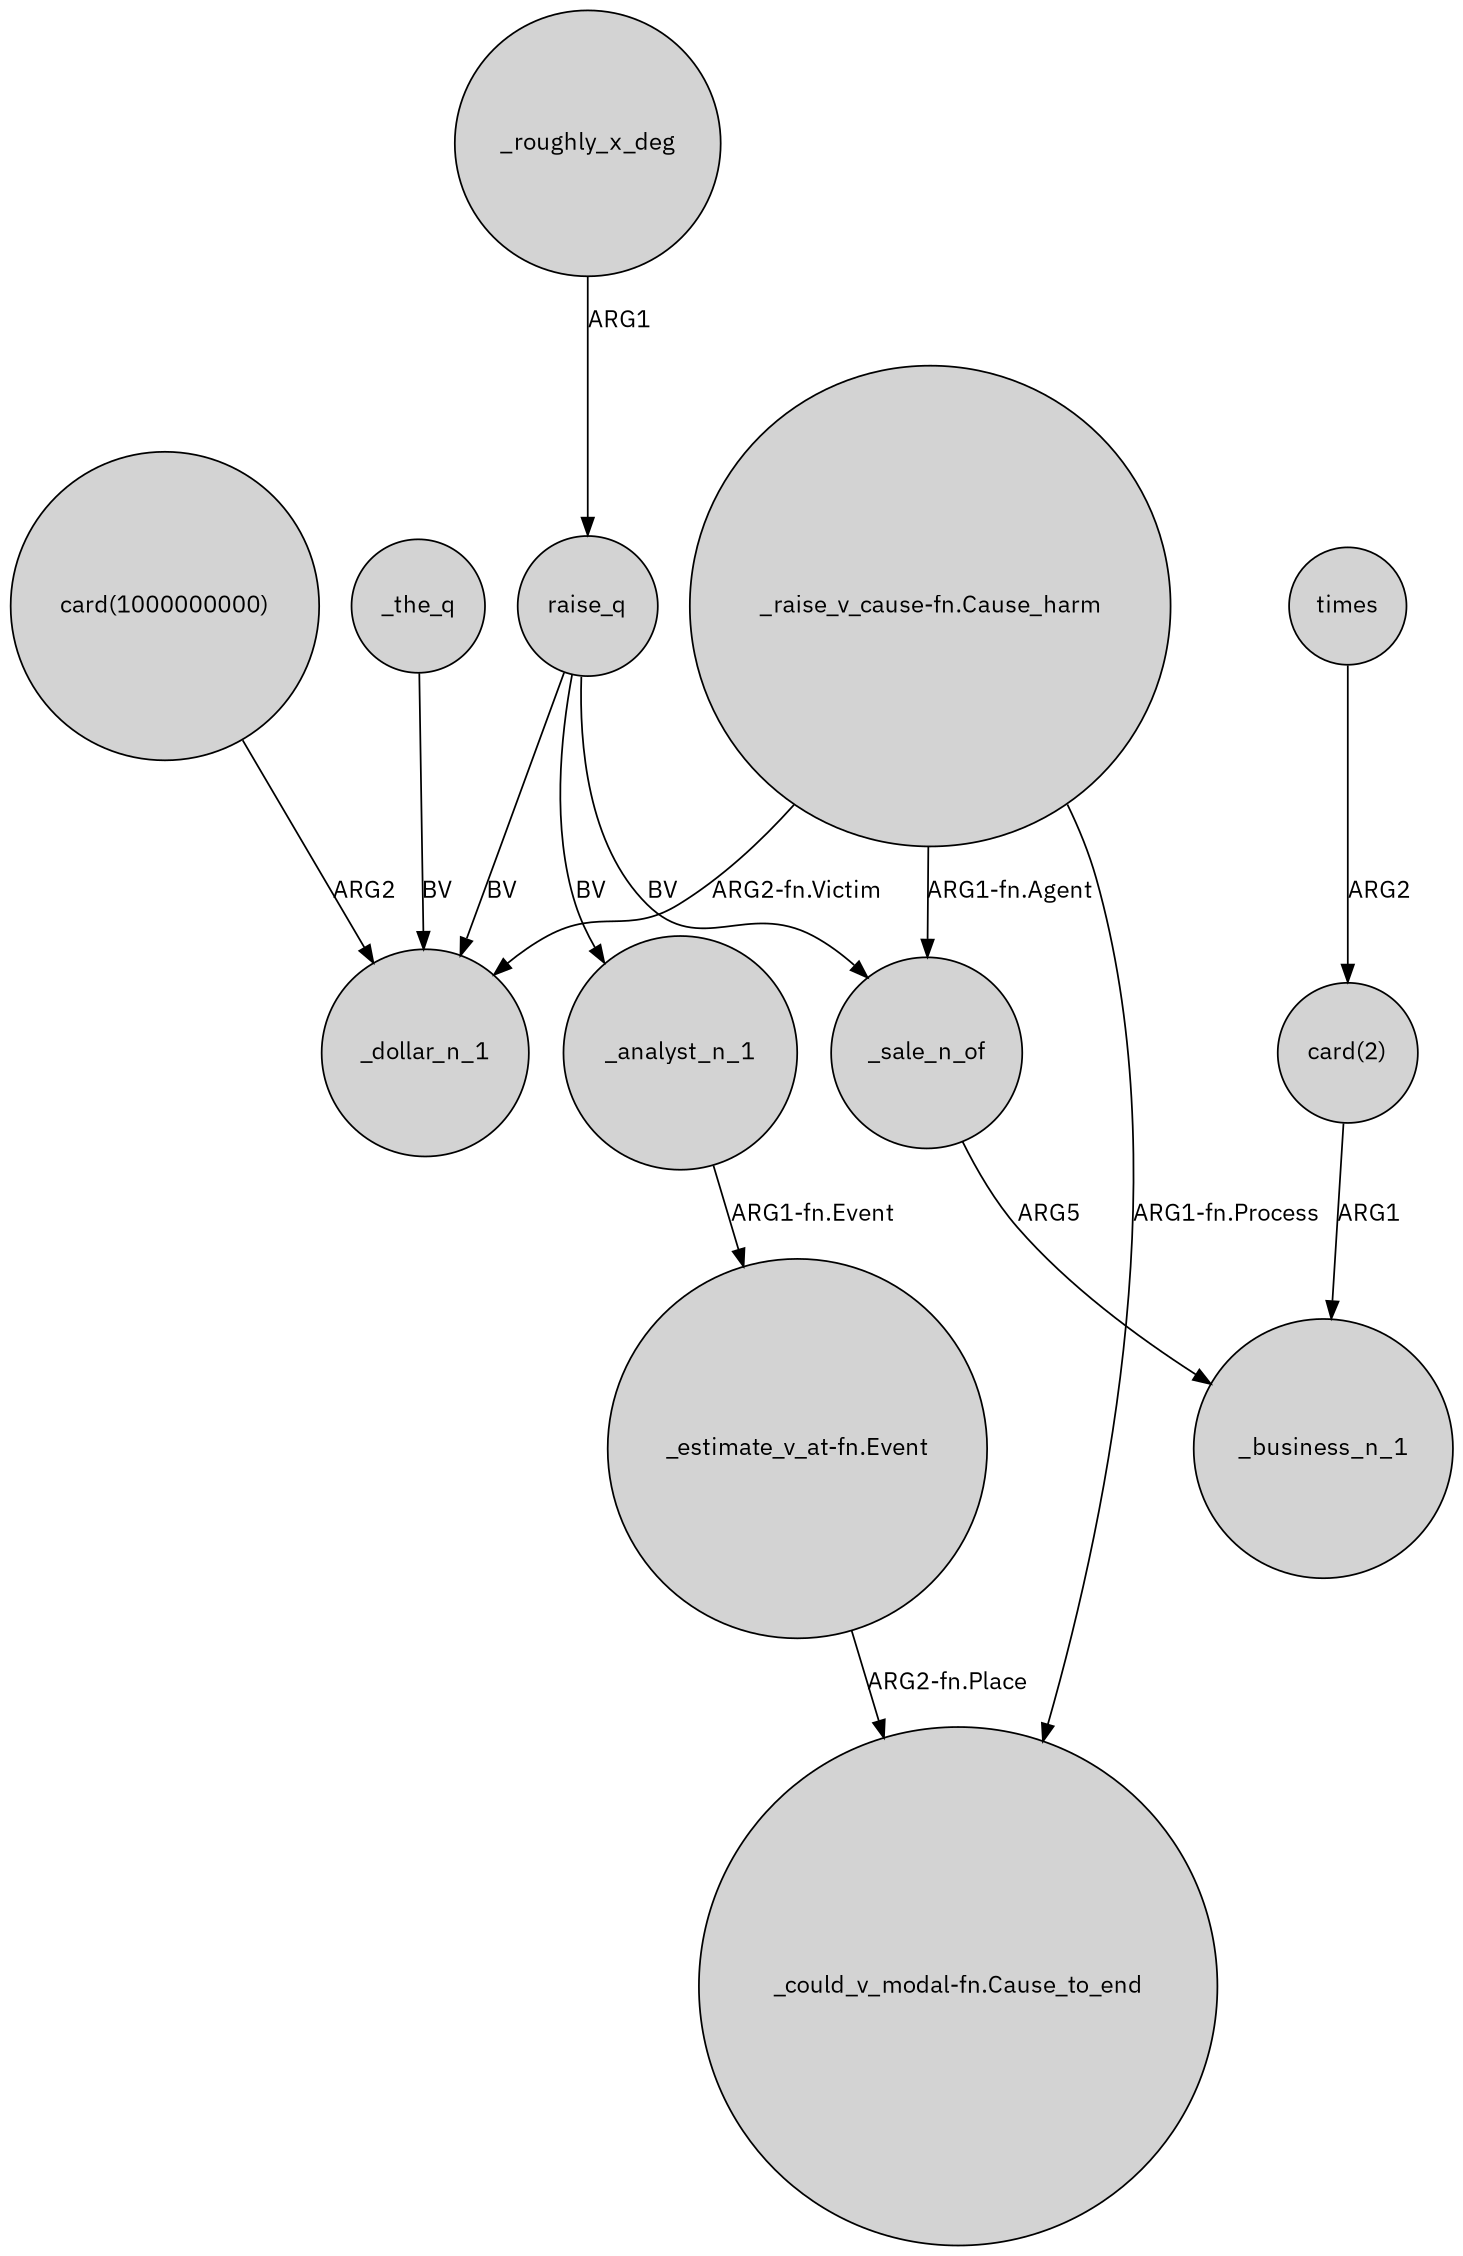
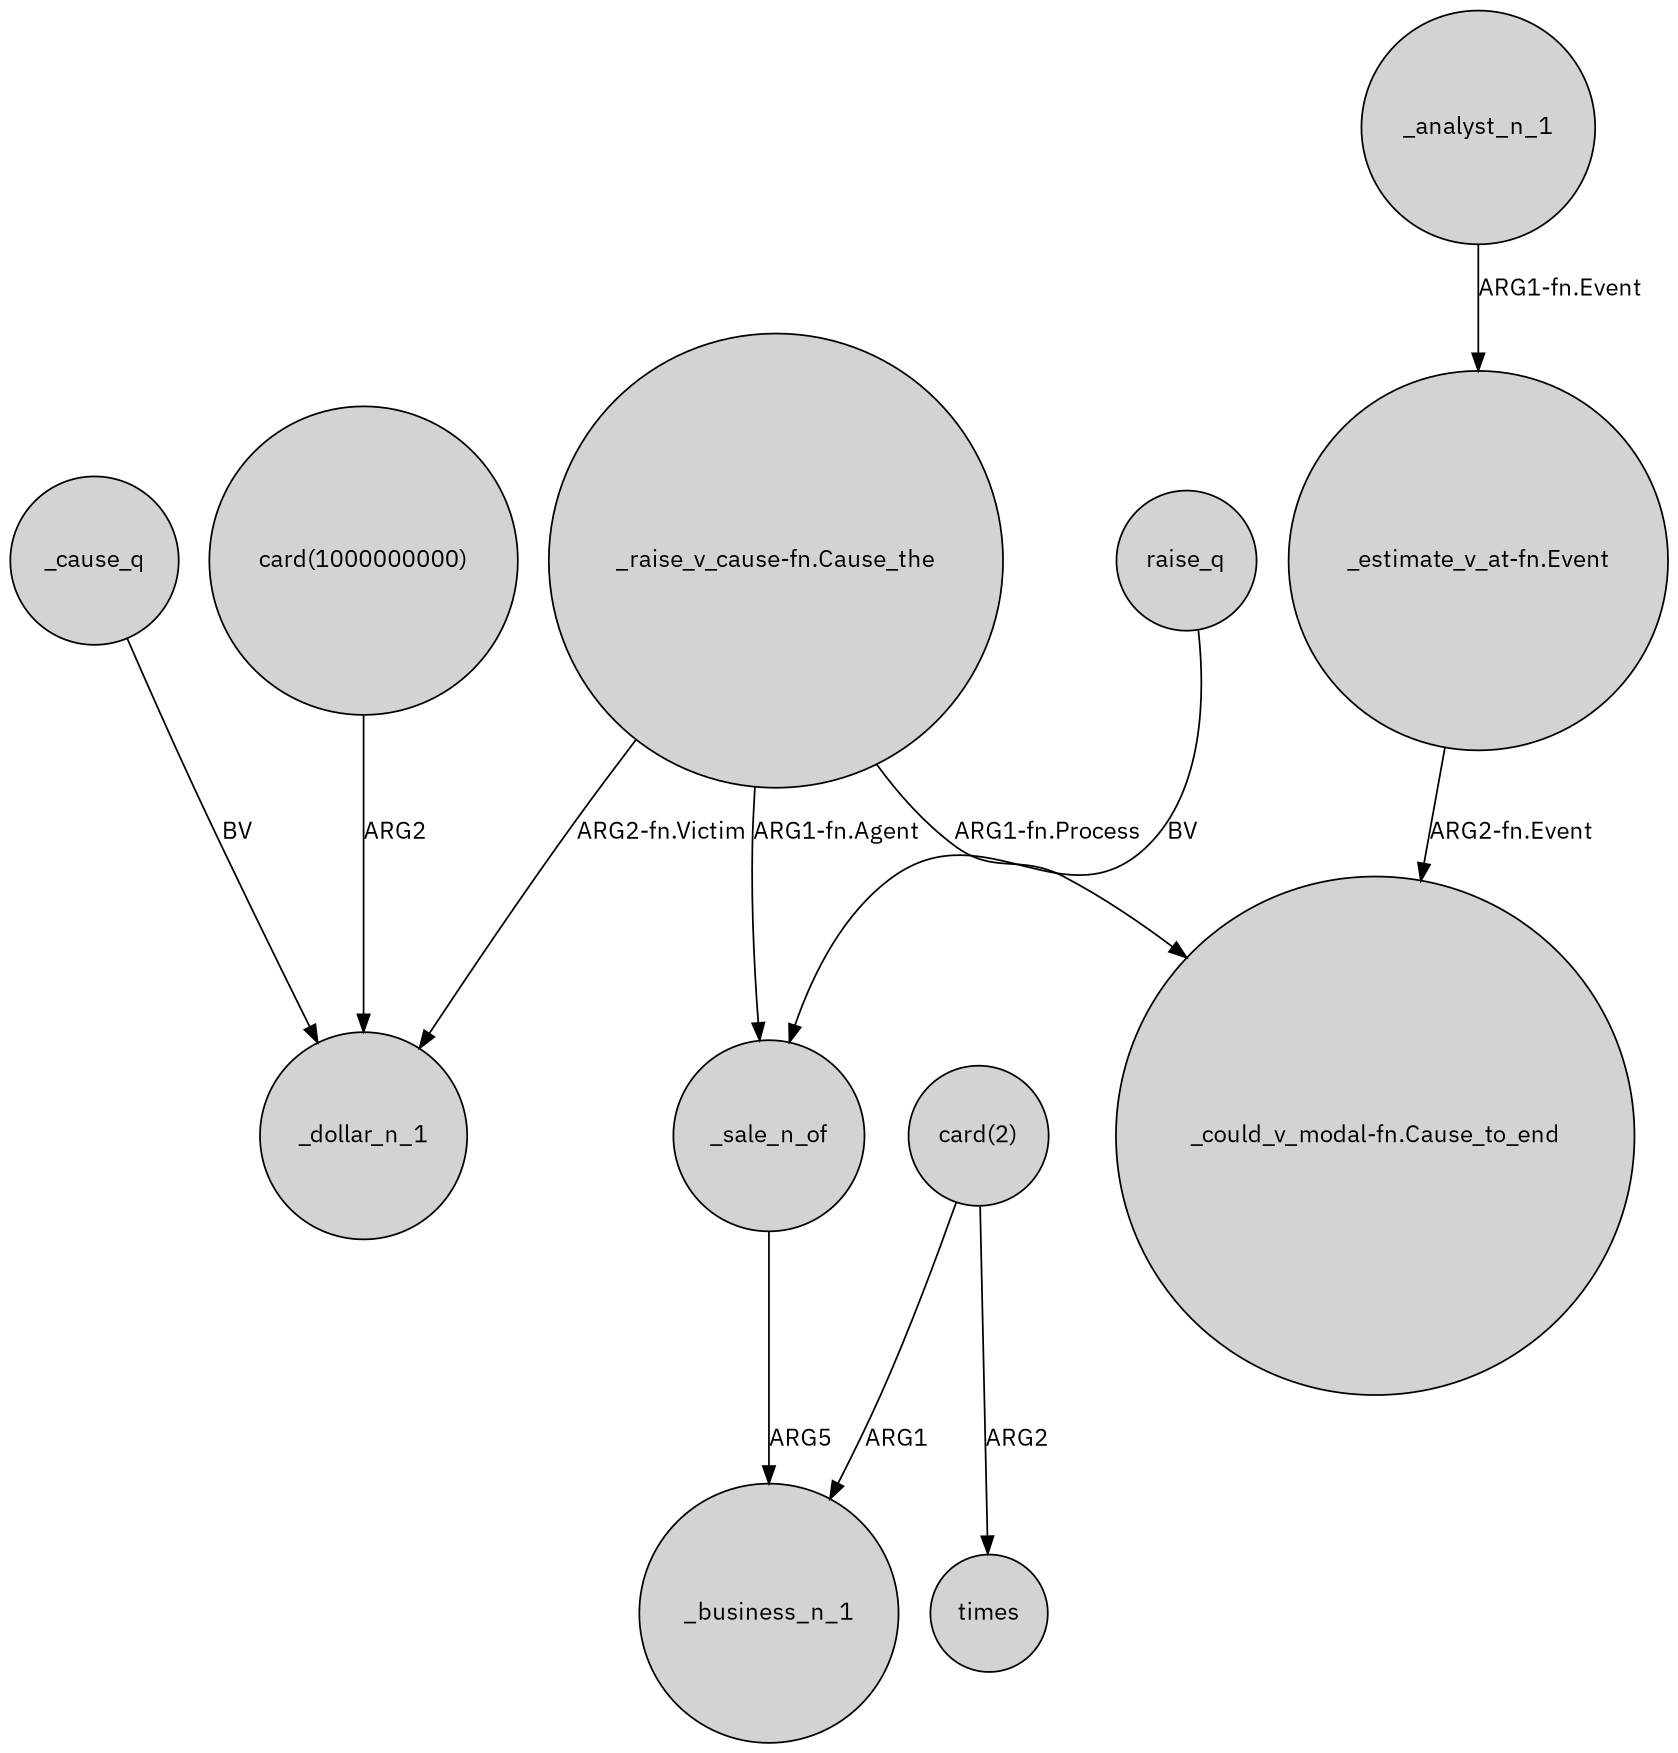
(588, 143) -> none
(418, 606) -> (95, 561)
(930, 606) -> (776, 561)
(516, 806) -> none
(561, 814) -> none
(1348, 815) -> (984, 1371)
(948, 1683) -> (1512, 832)
